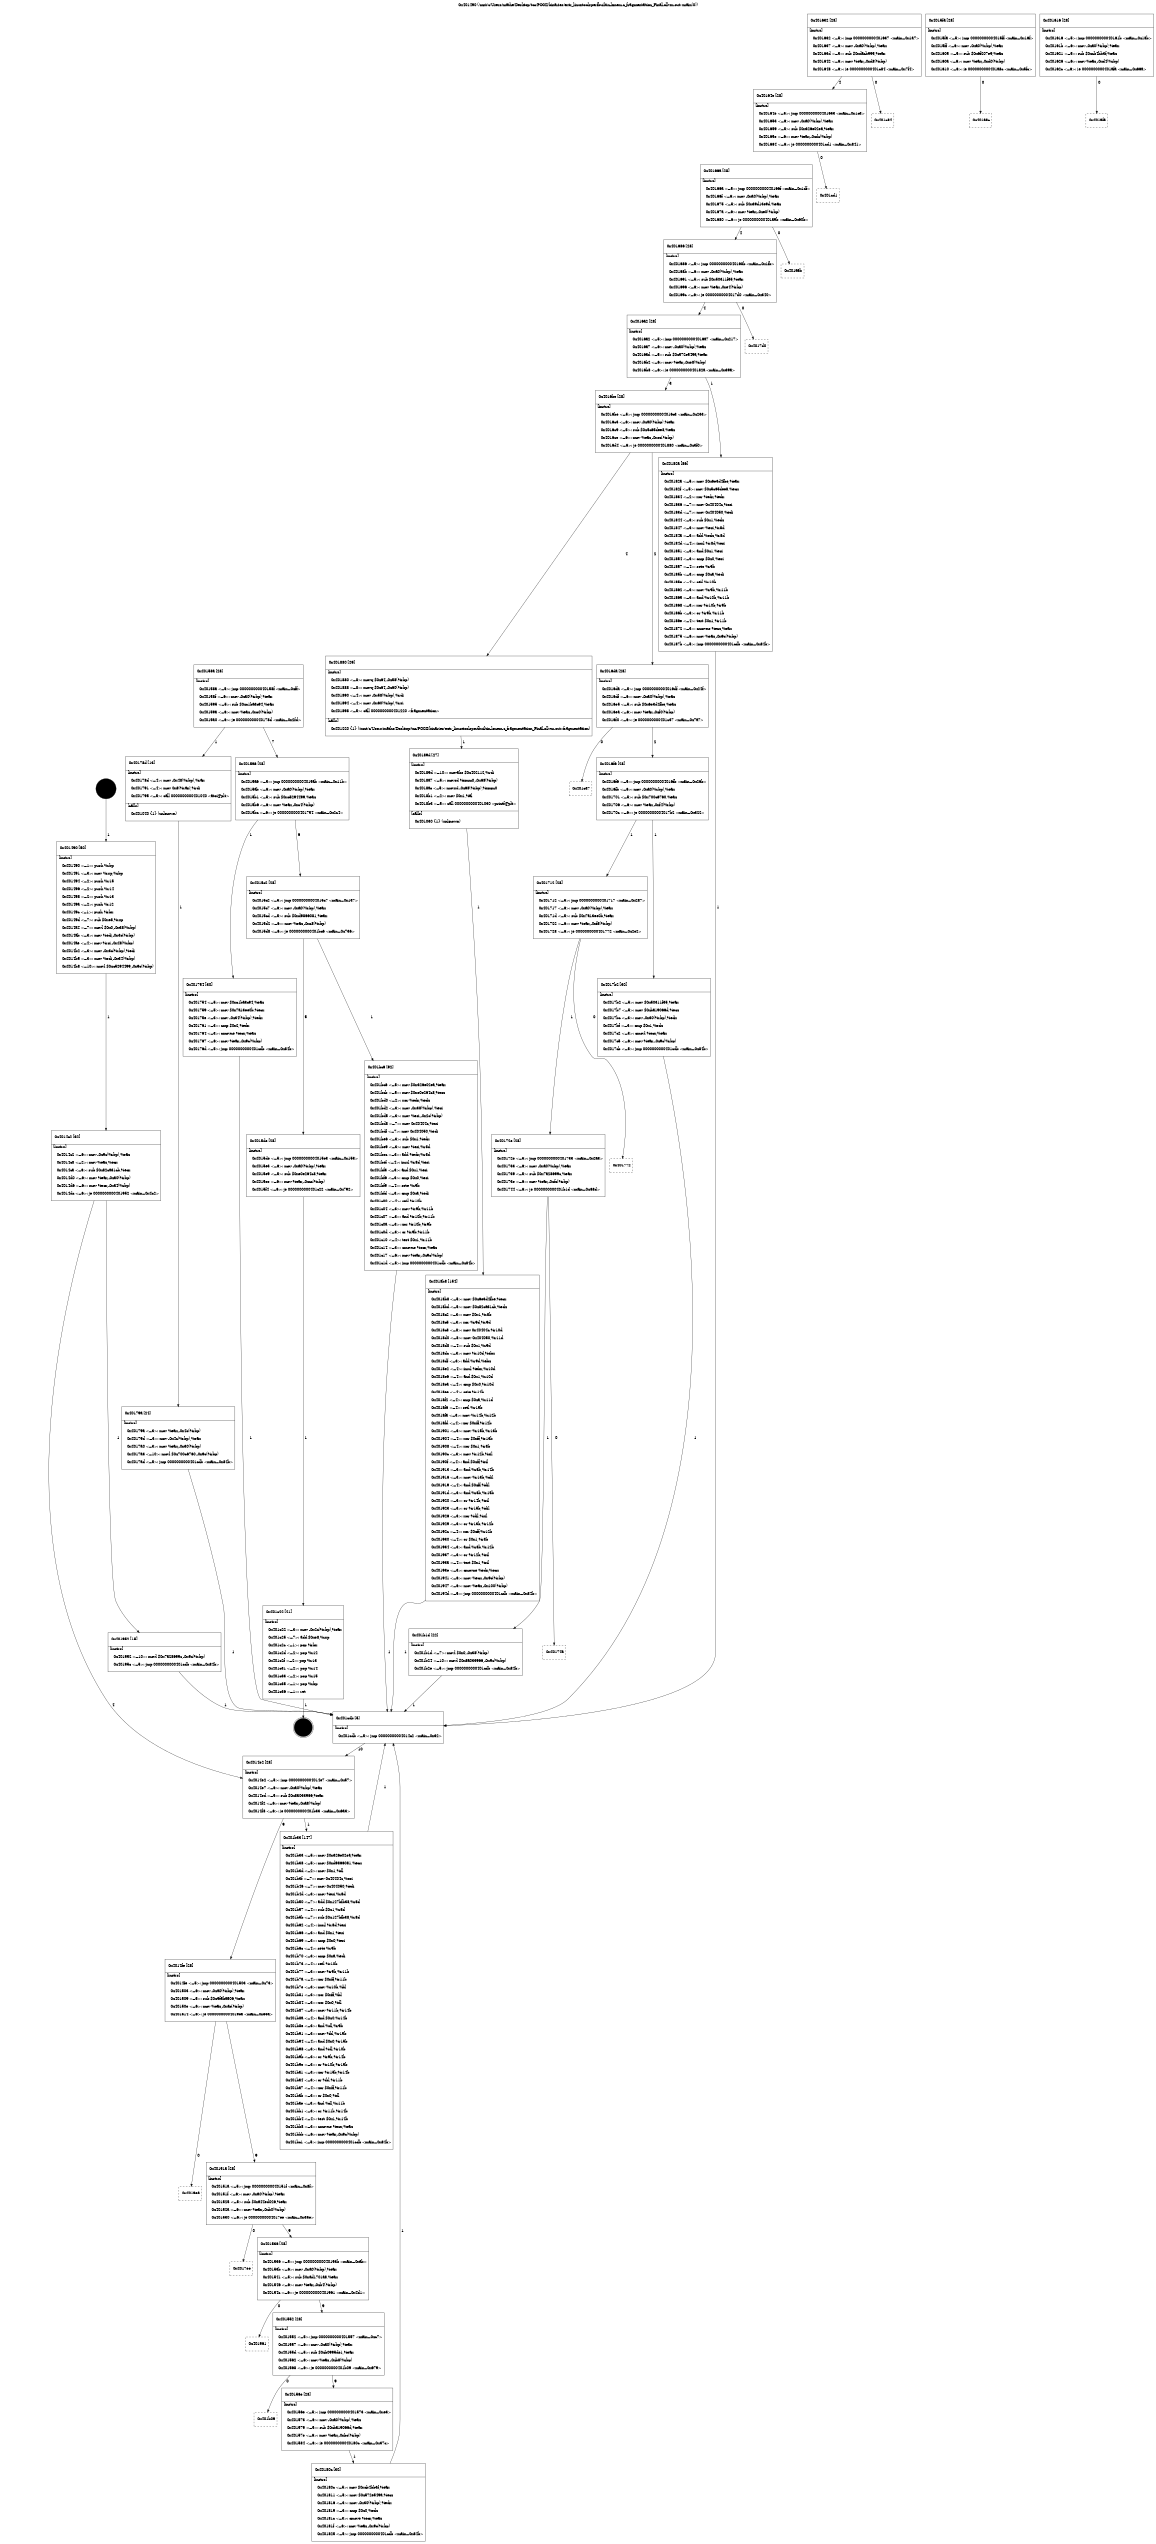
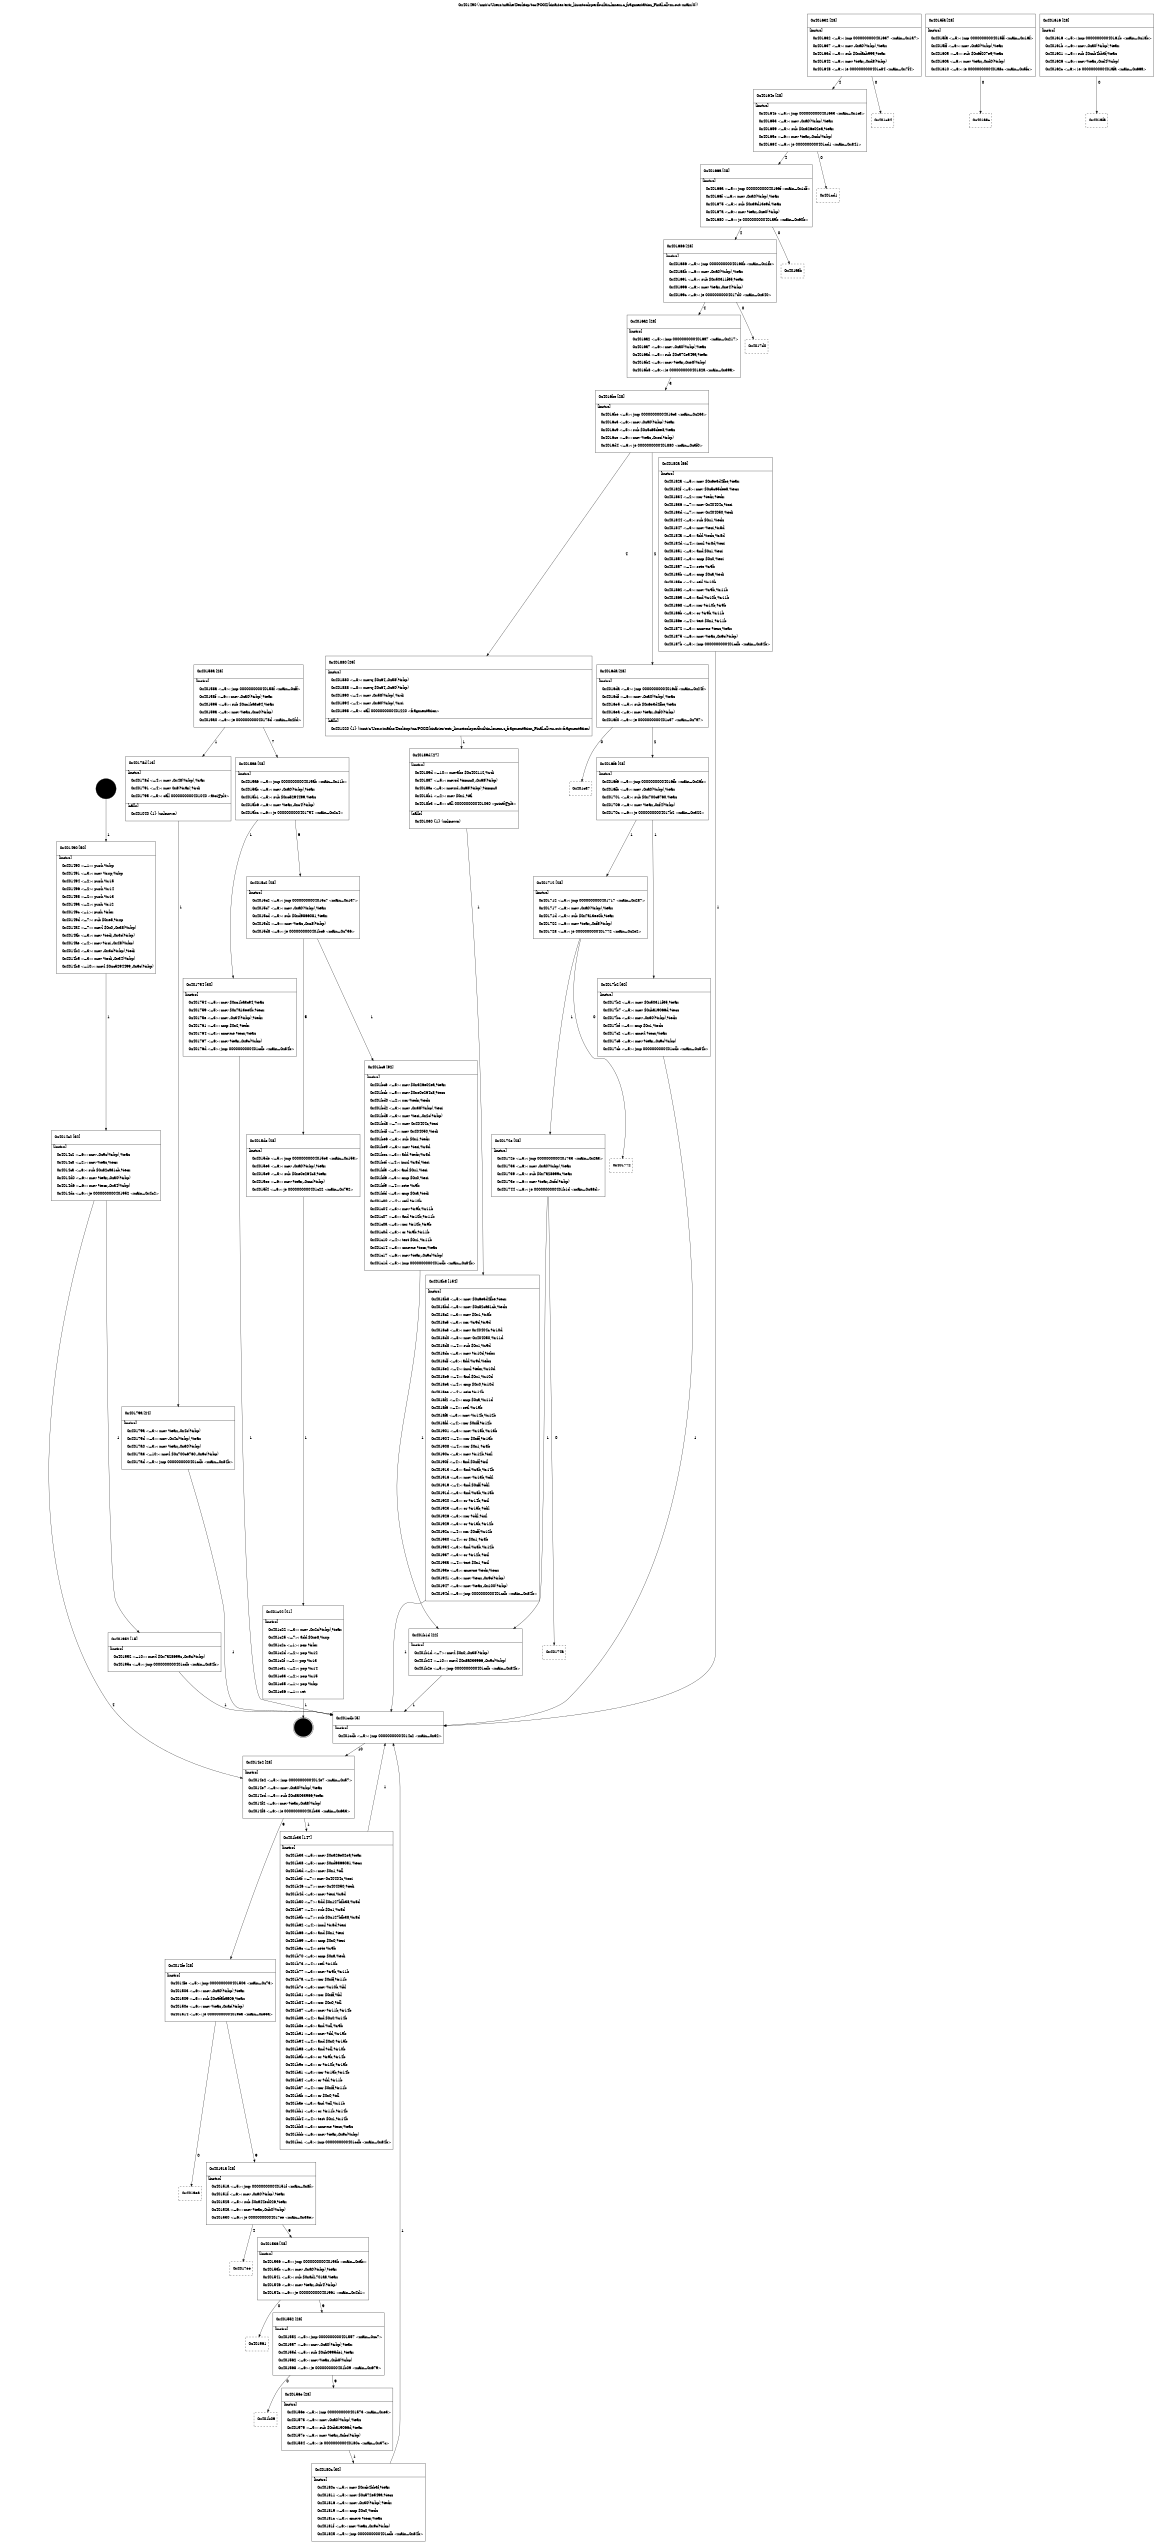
none -> (784, 157)
(717, 416) -> none
(383, 1490) -> (399, 1452)
(253, 2231) -> (253, 2231)
